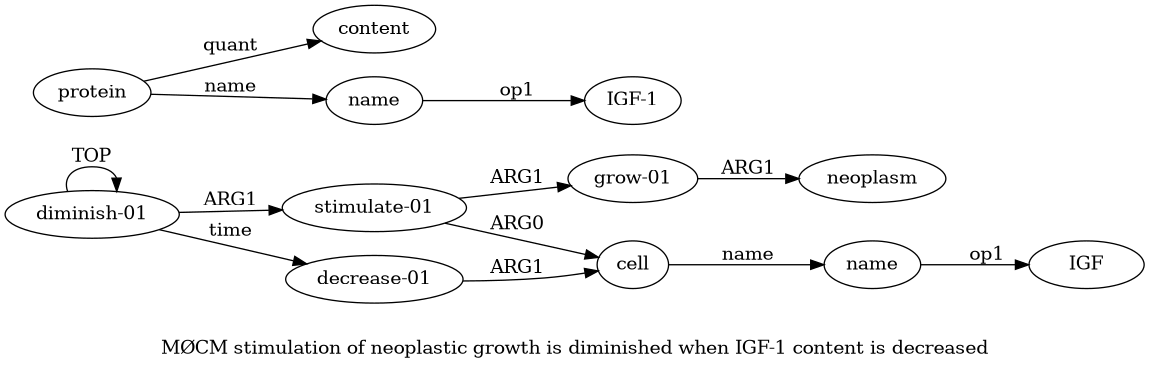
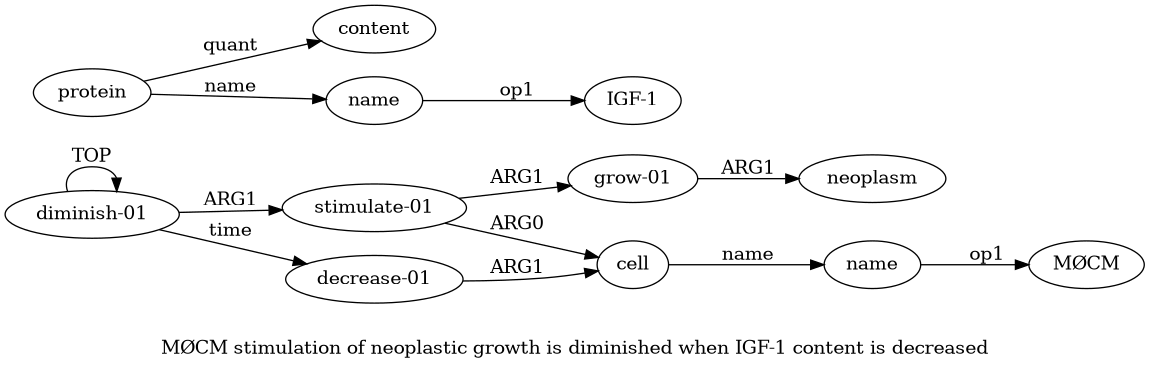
(1087, 265) -> (1087, 265)
